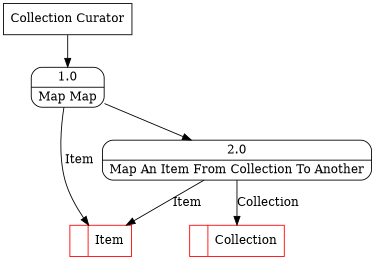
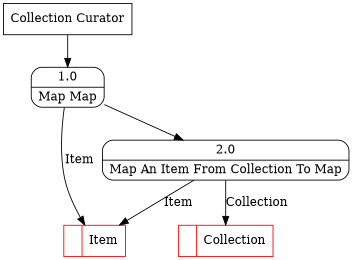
(237, 170) -> (226, 170)
